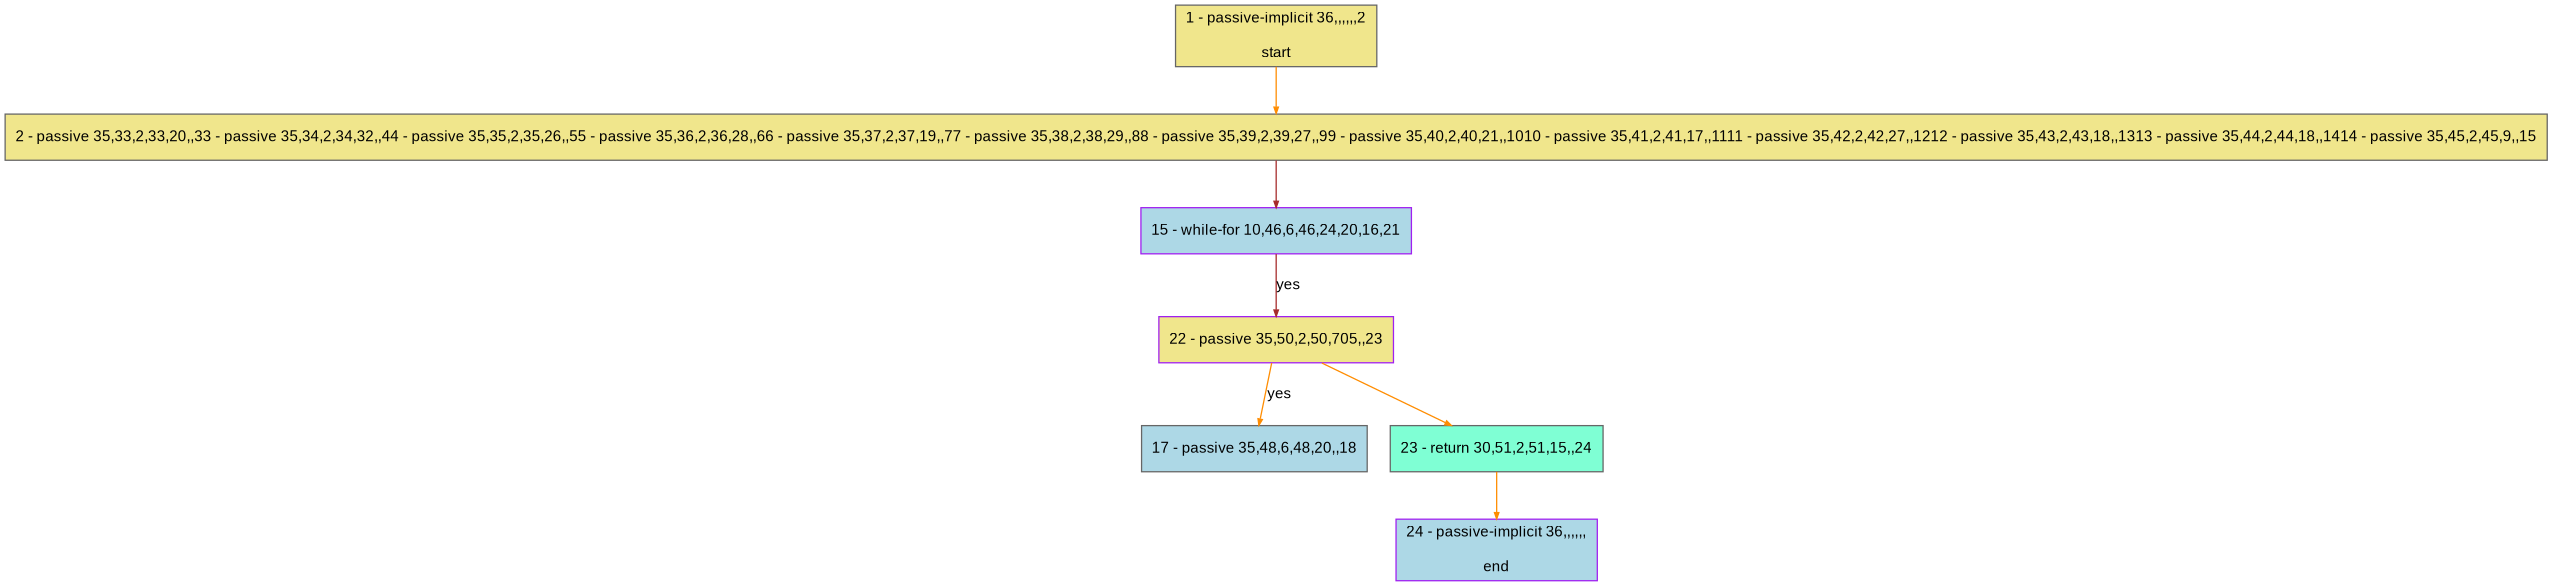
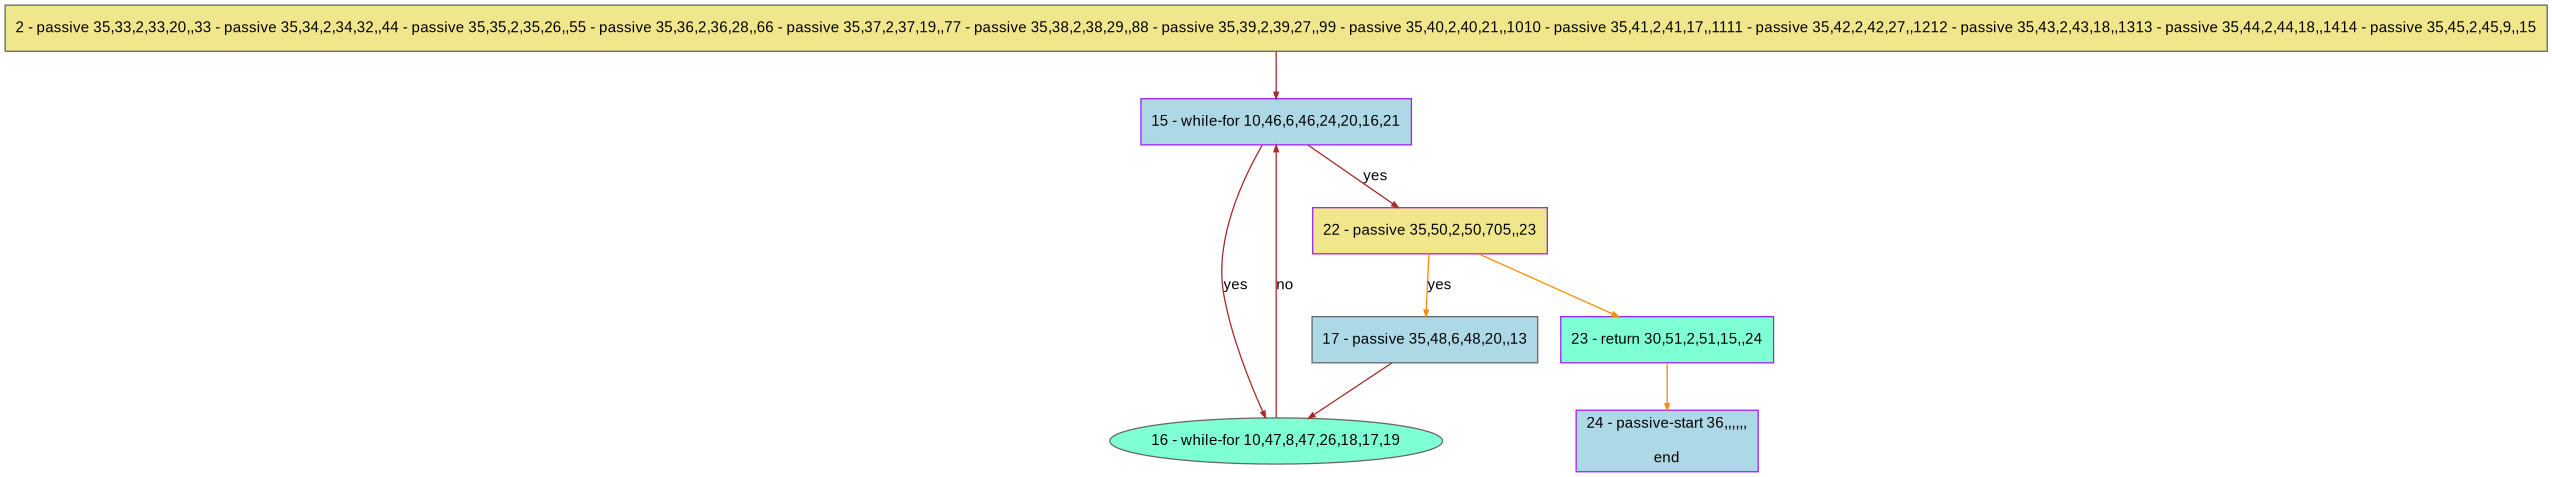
(1276, 36) -> none
none -> (1276, 441)
(1254, 449) -> (1425, 340)
(1497, 449) -> (1667, 340)
(1497, 550) -> (1667, 441)
